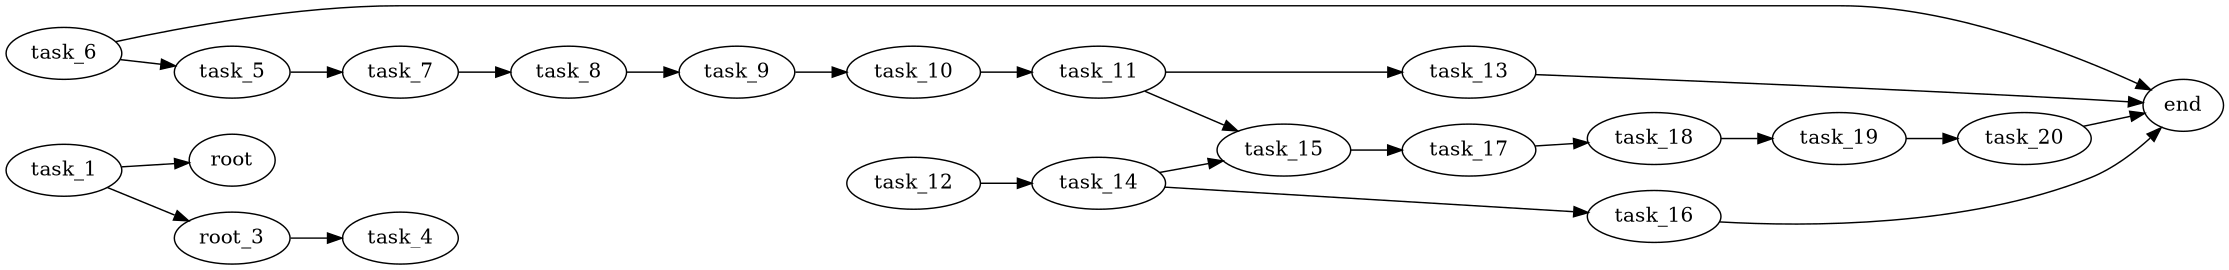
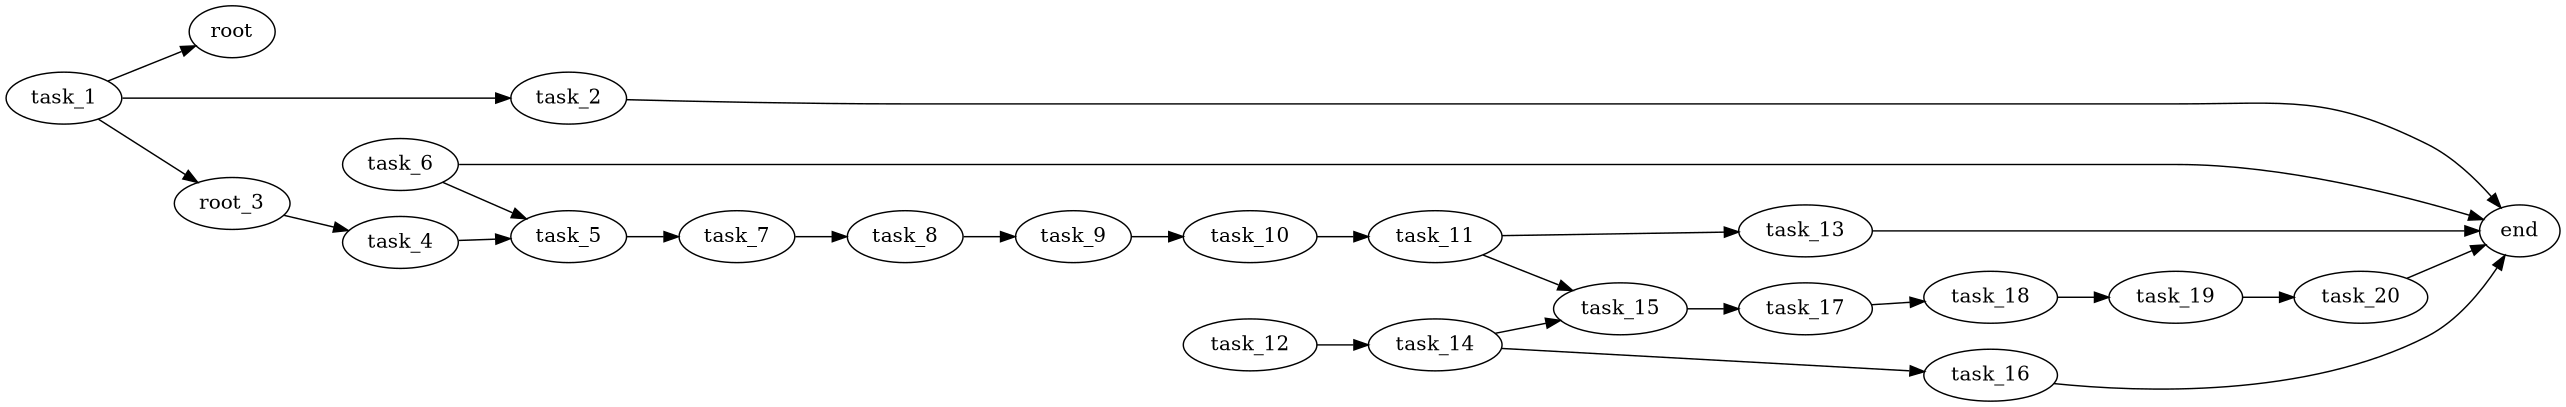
none -> (569, 98)
none -> (477, 240)
